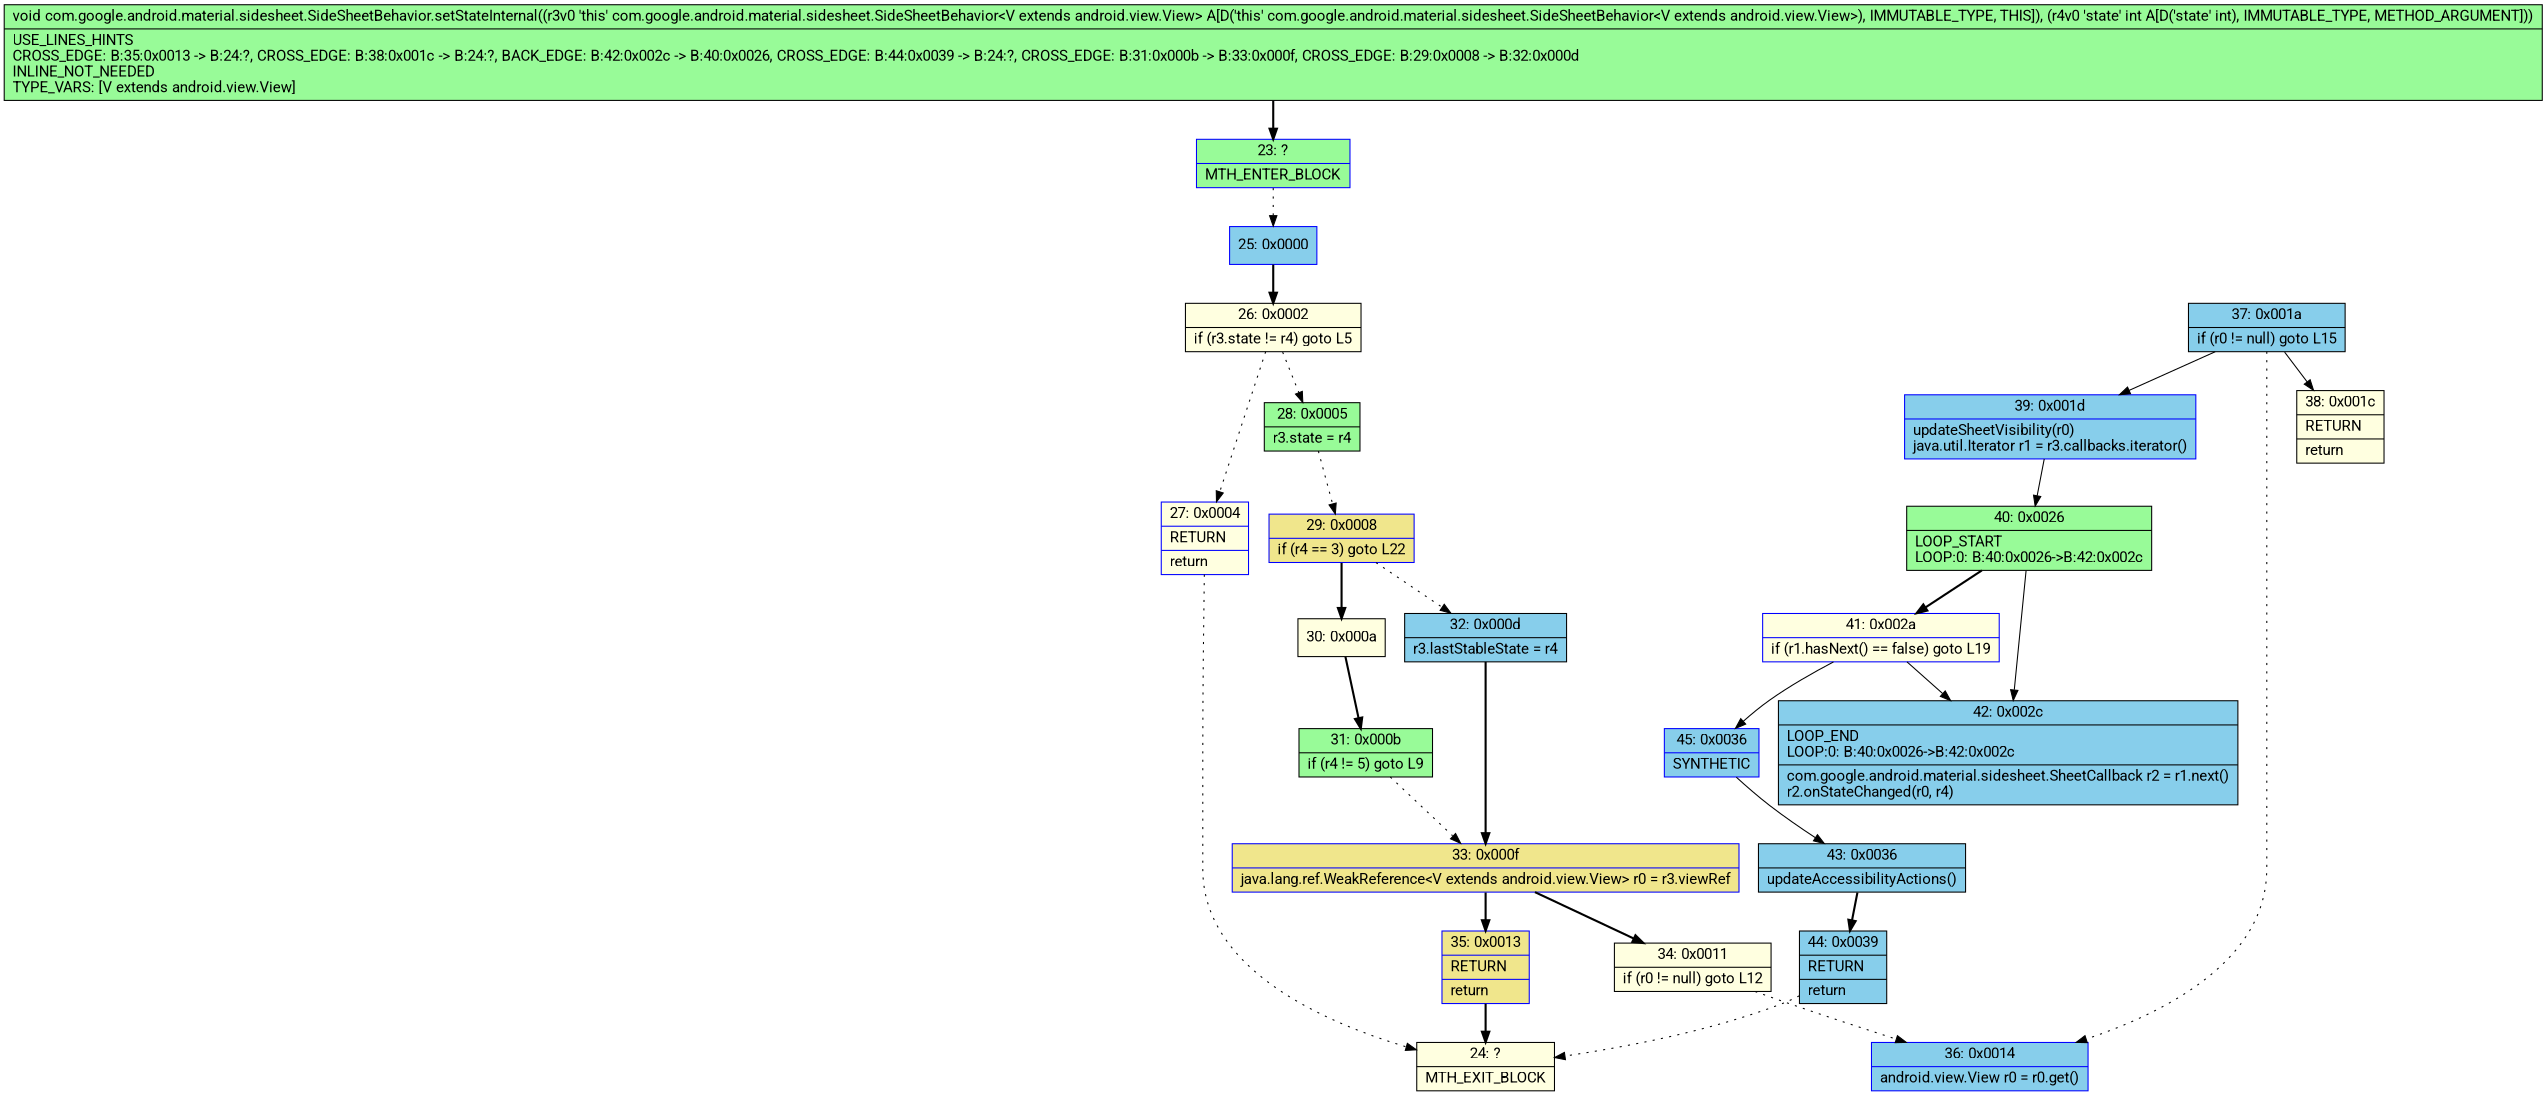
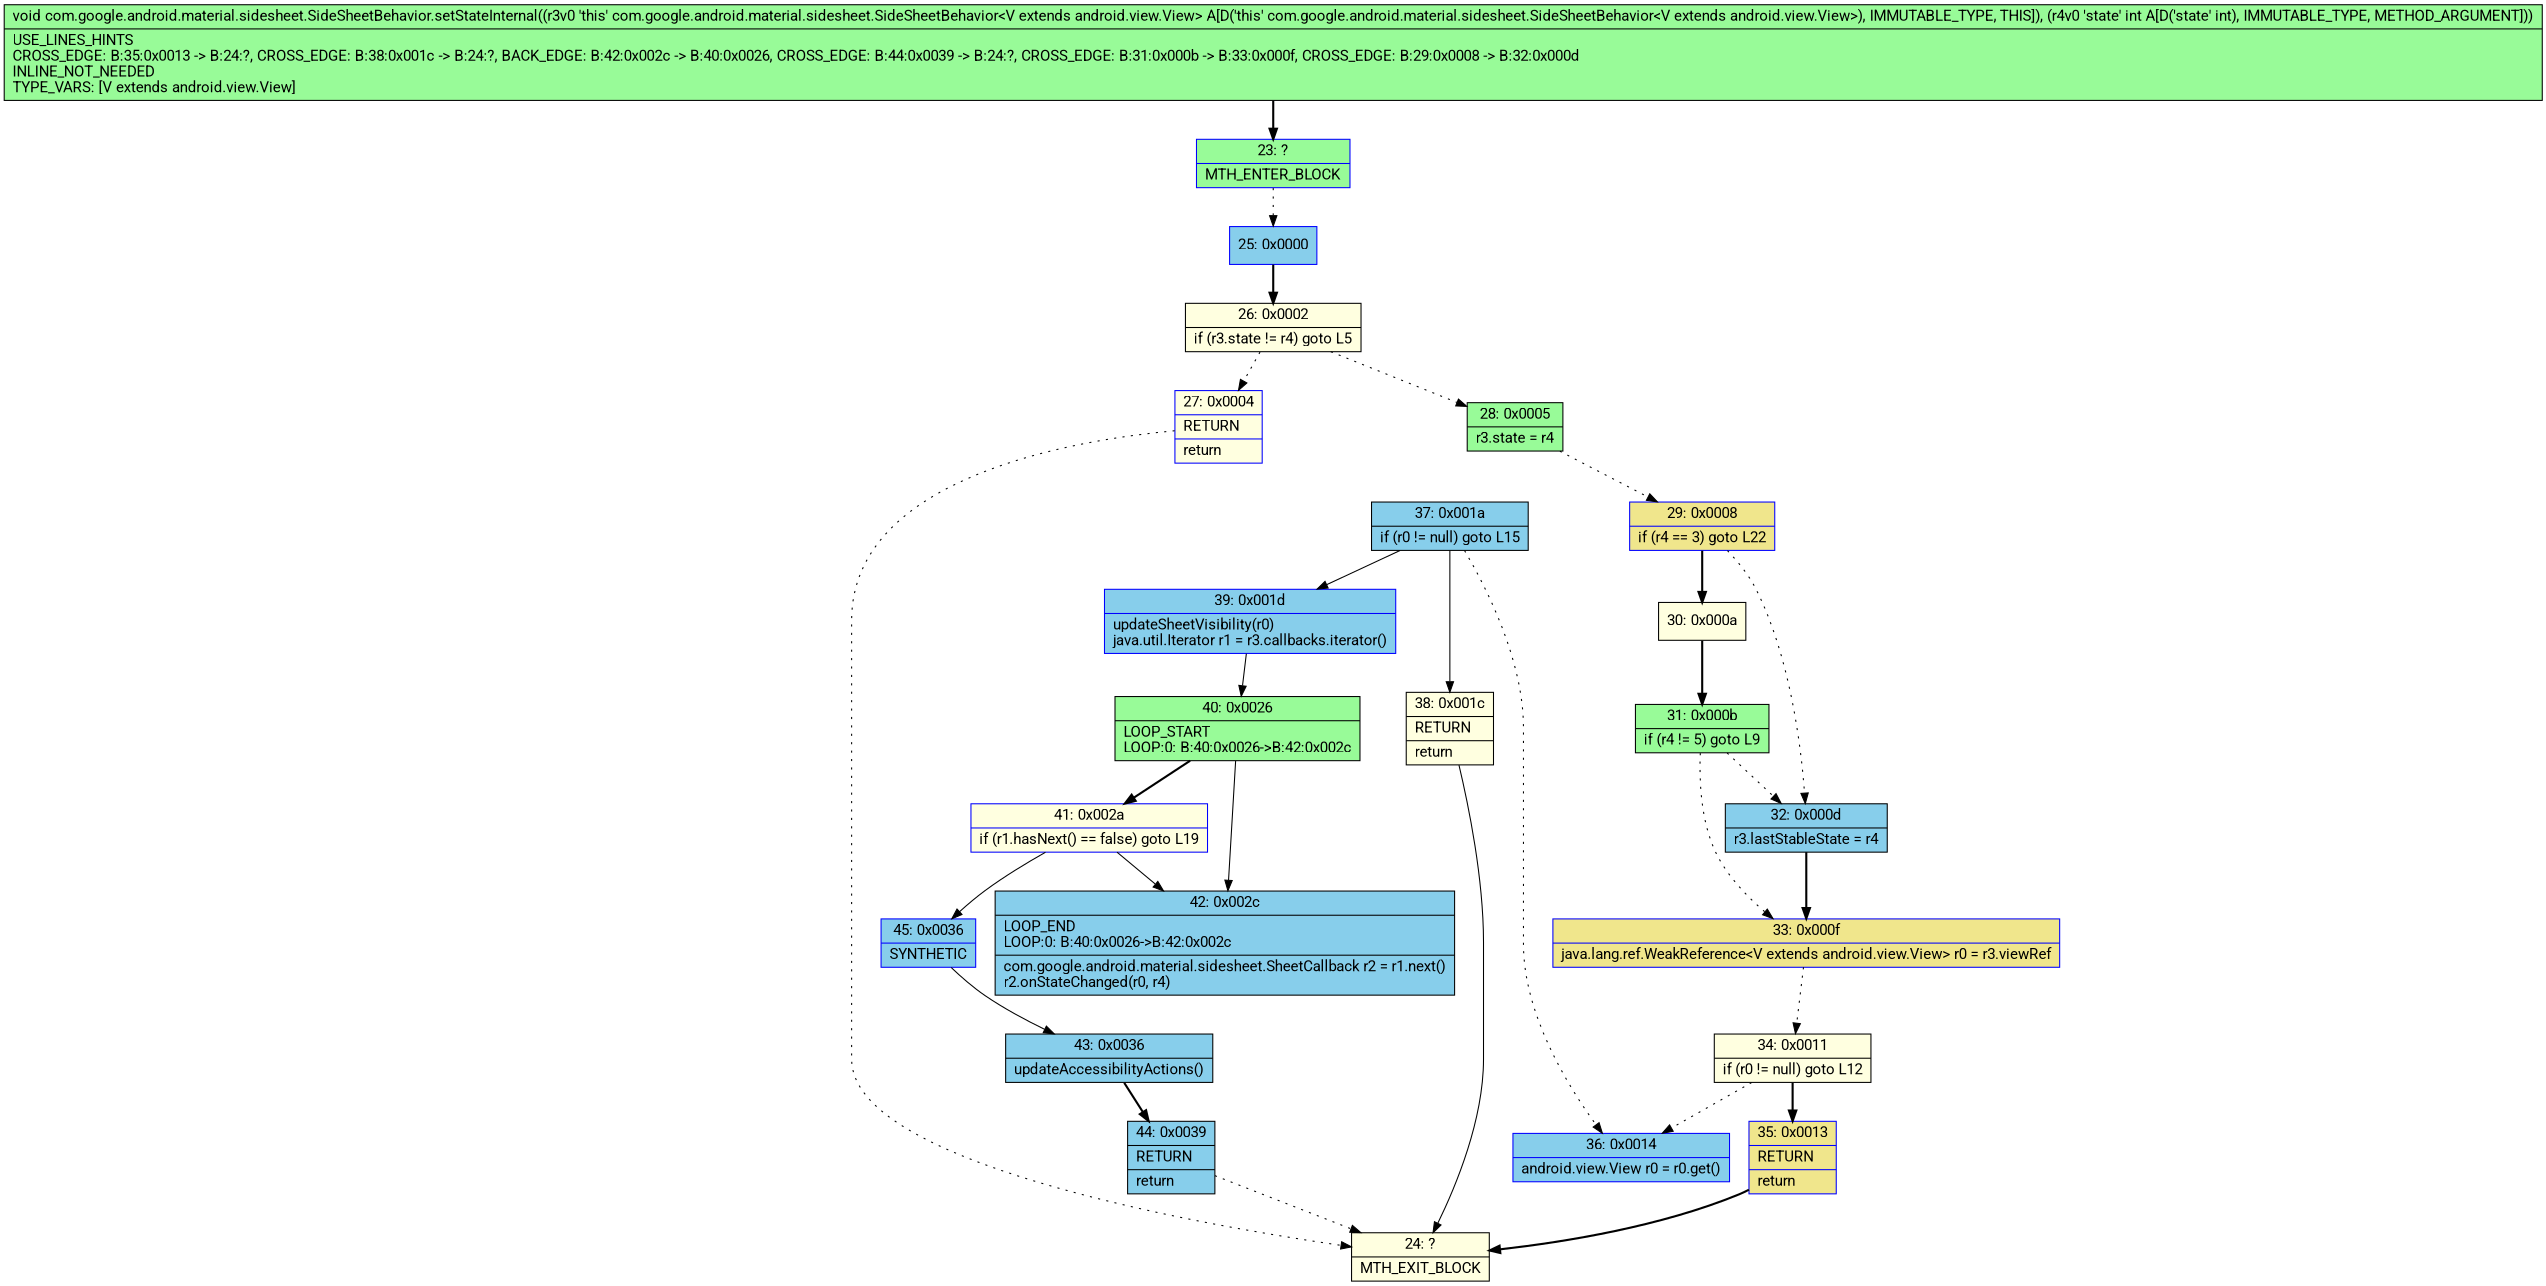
none -> (1750, 774)
(1486, 906) -> (1793, 1097)
(1584, 915) -> (1800, 995)
none -> (1484, 997)
